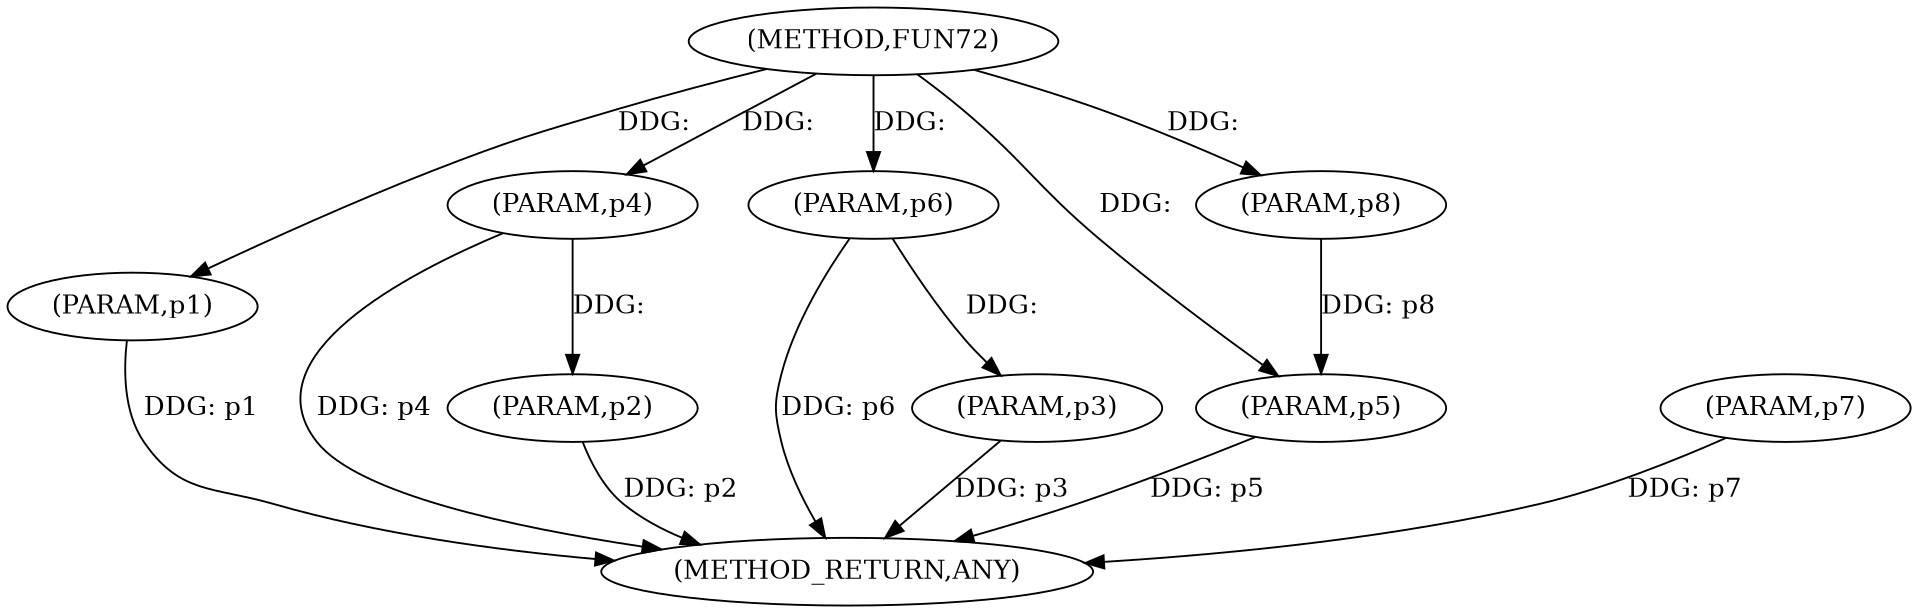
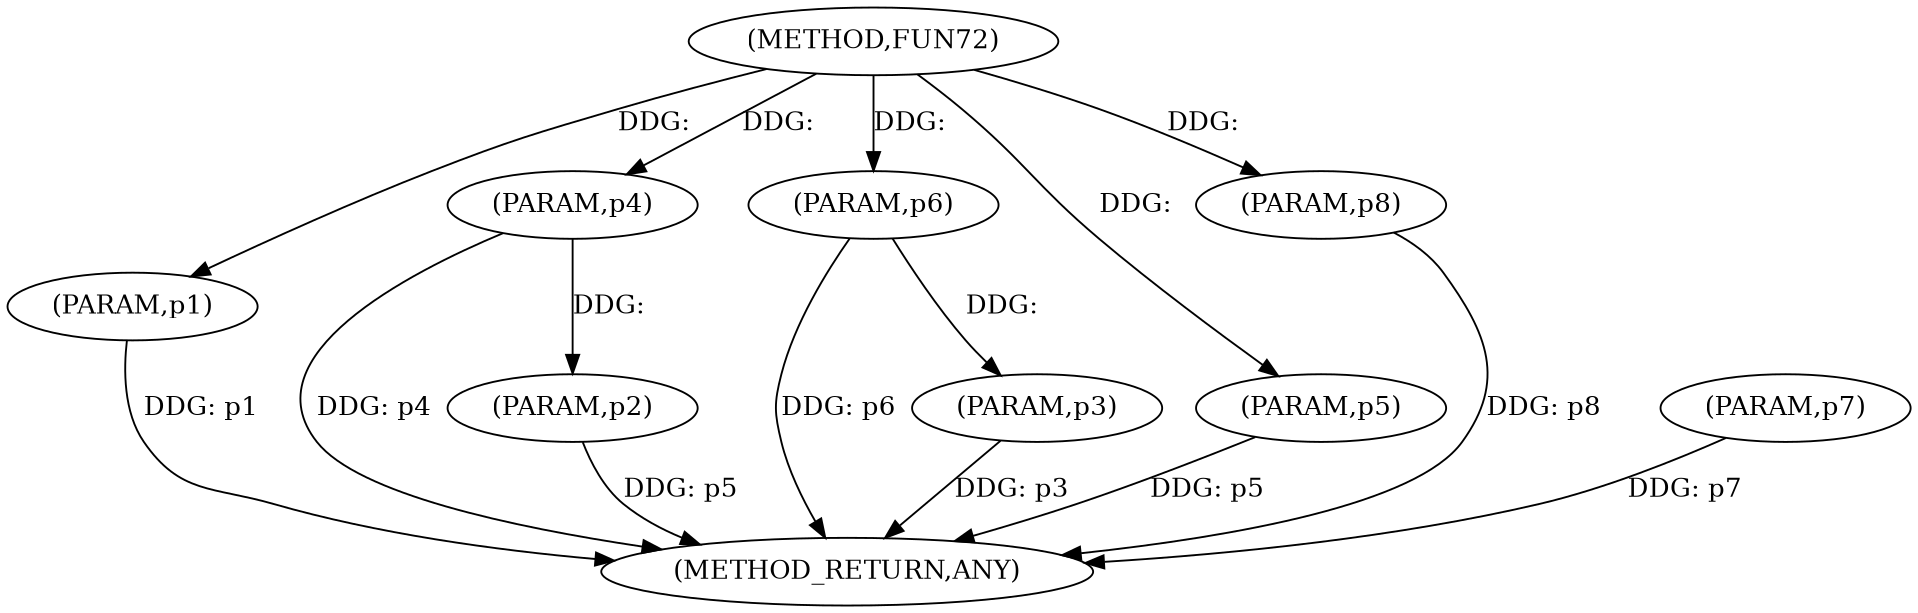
(1321, 297) -> (1400, 485)
(681, 490) -> (681, 490)
